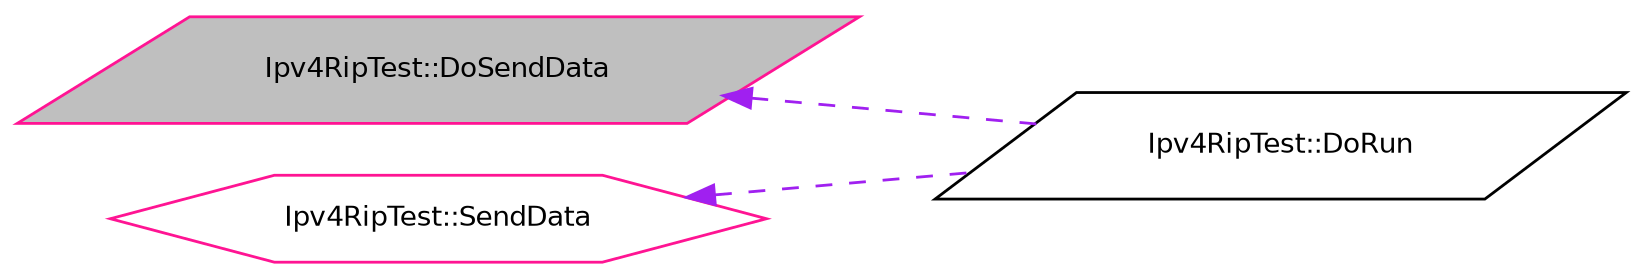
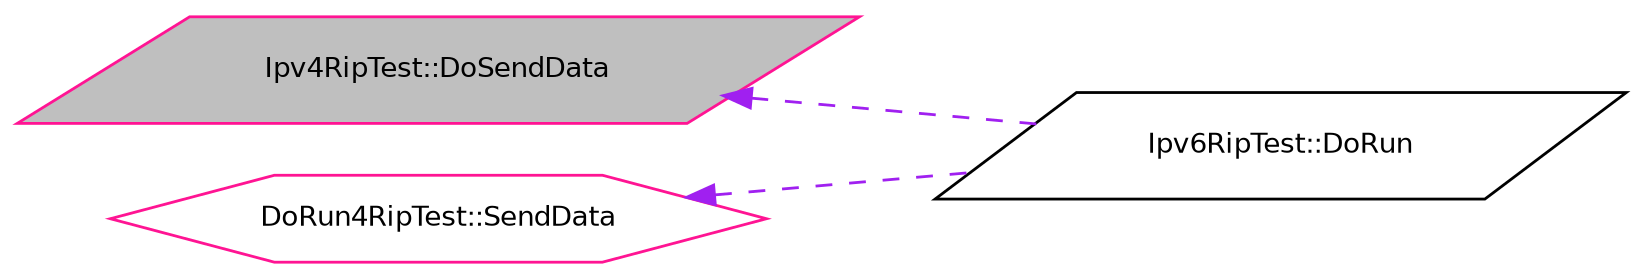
(1281, 146) -> (1281, 146)
(438, 219) -> (438, 219)
